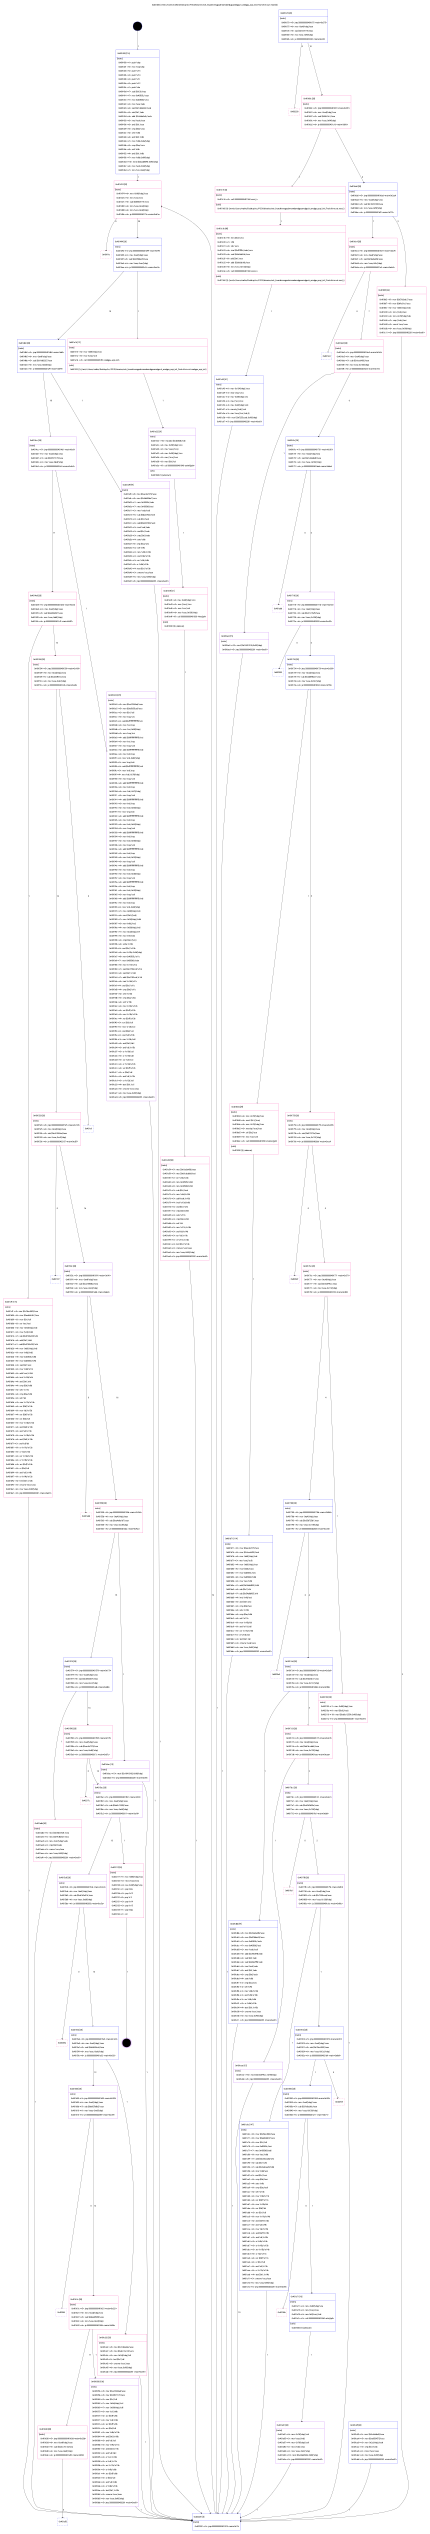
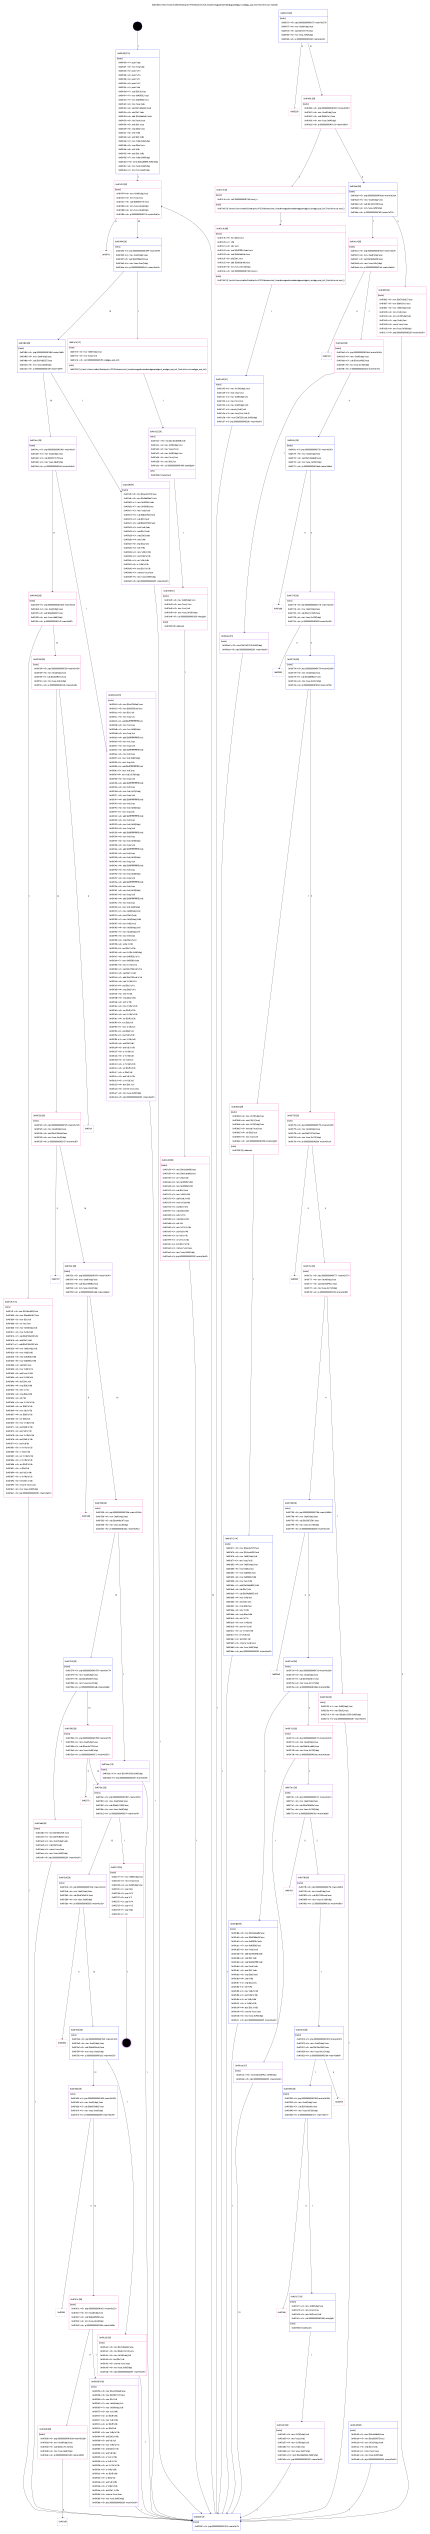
(264, 2206) -> none
